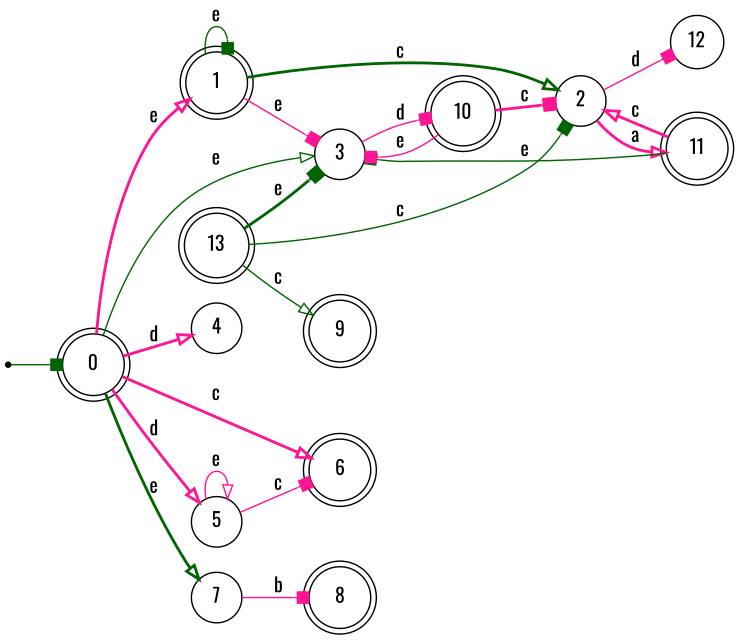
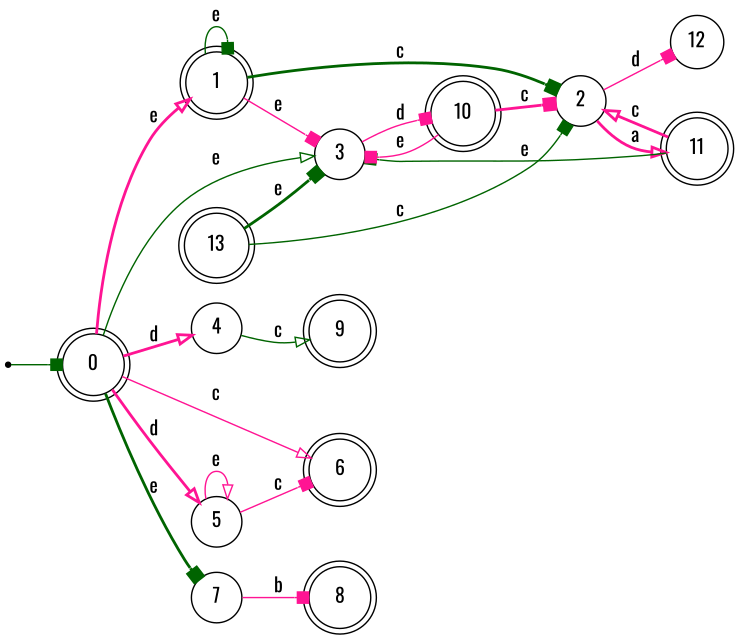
(397, 63) -> (397, 63)
(271, 287) -> (268, 341)
(210, 415) -> (210, 415)
(144, 483) -> (144, 483)
